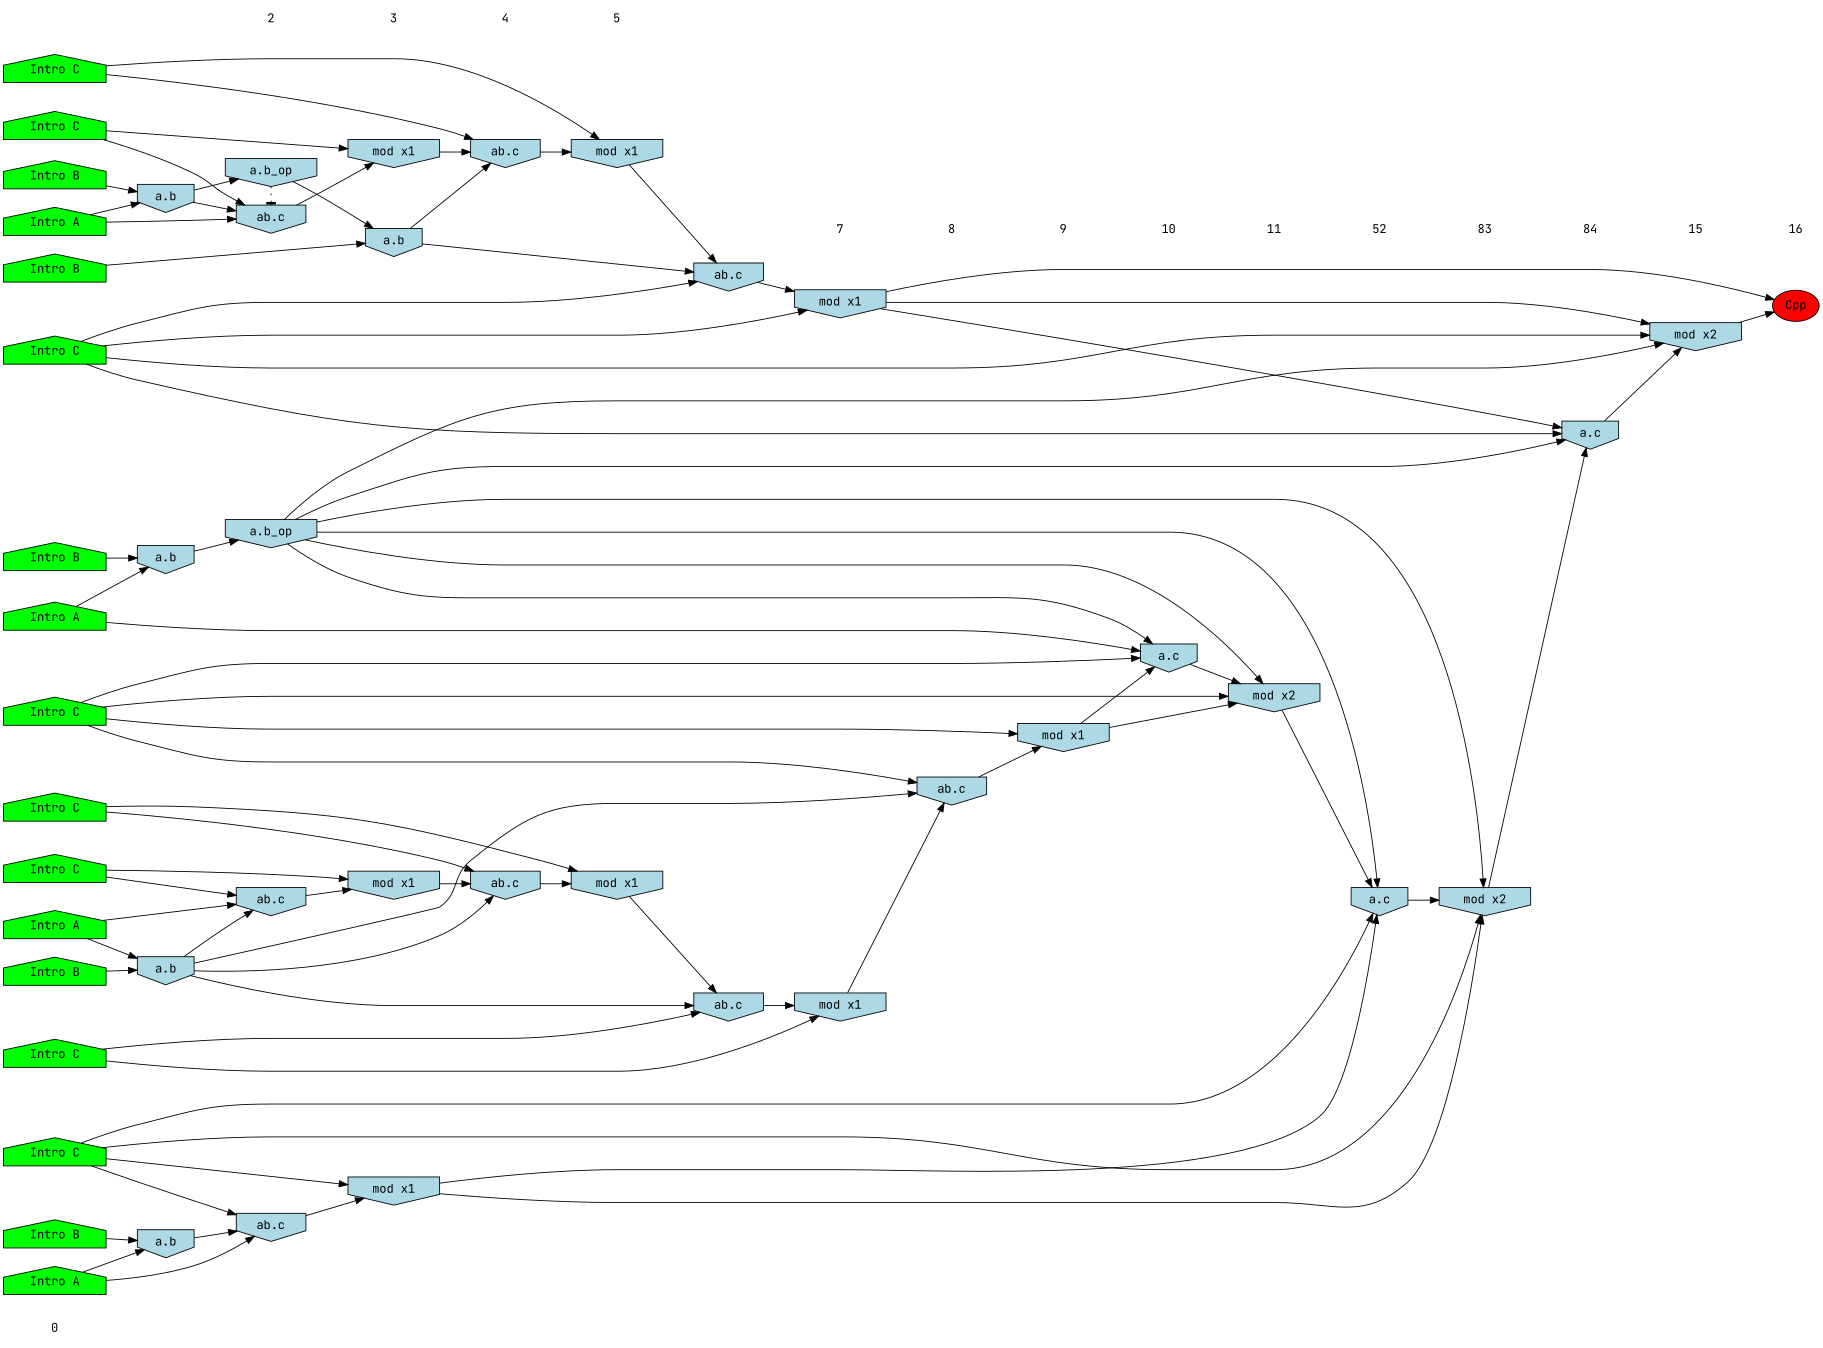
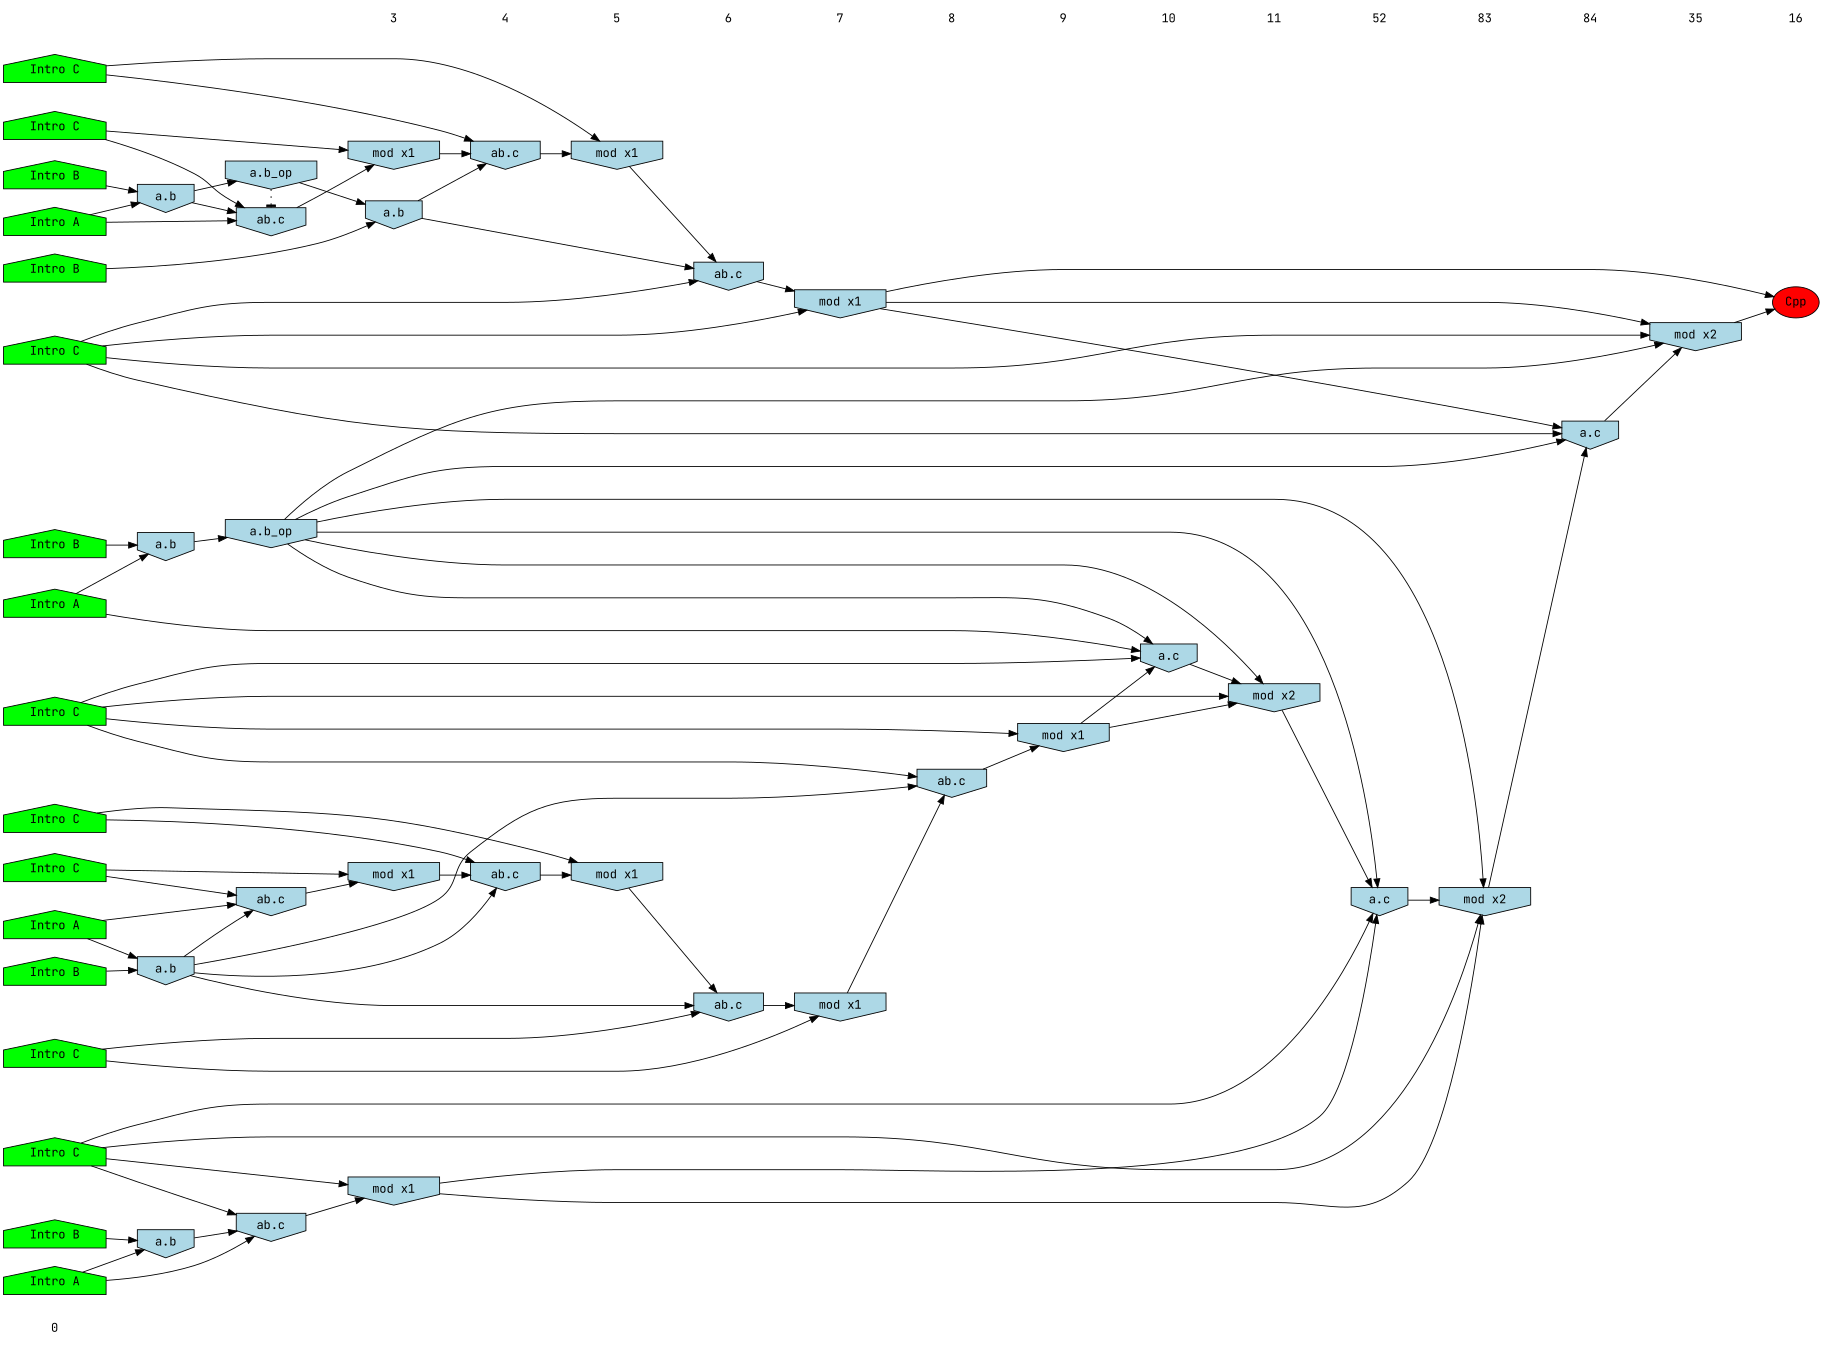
(271, 19) -> none
none -> (729, 19)
(1696, 230) -> (1696, 19)
